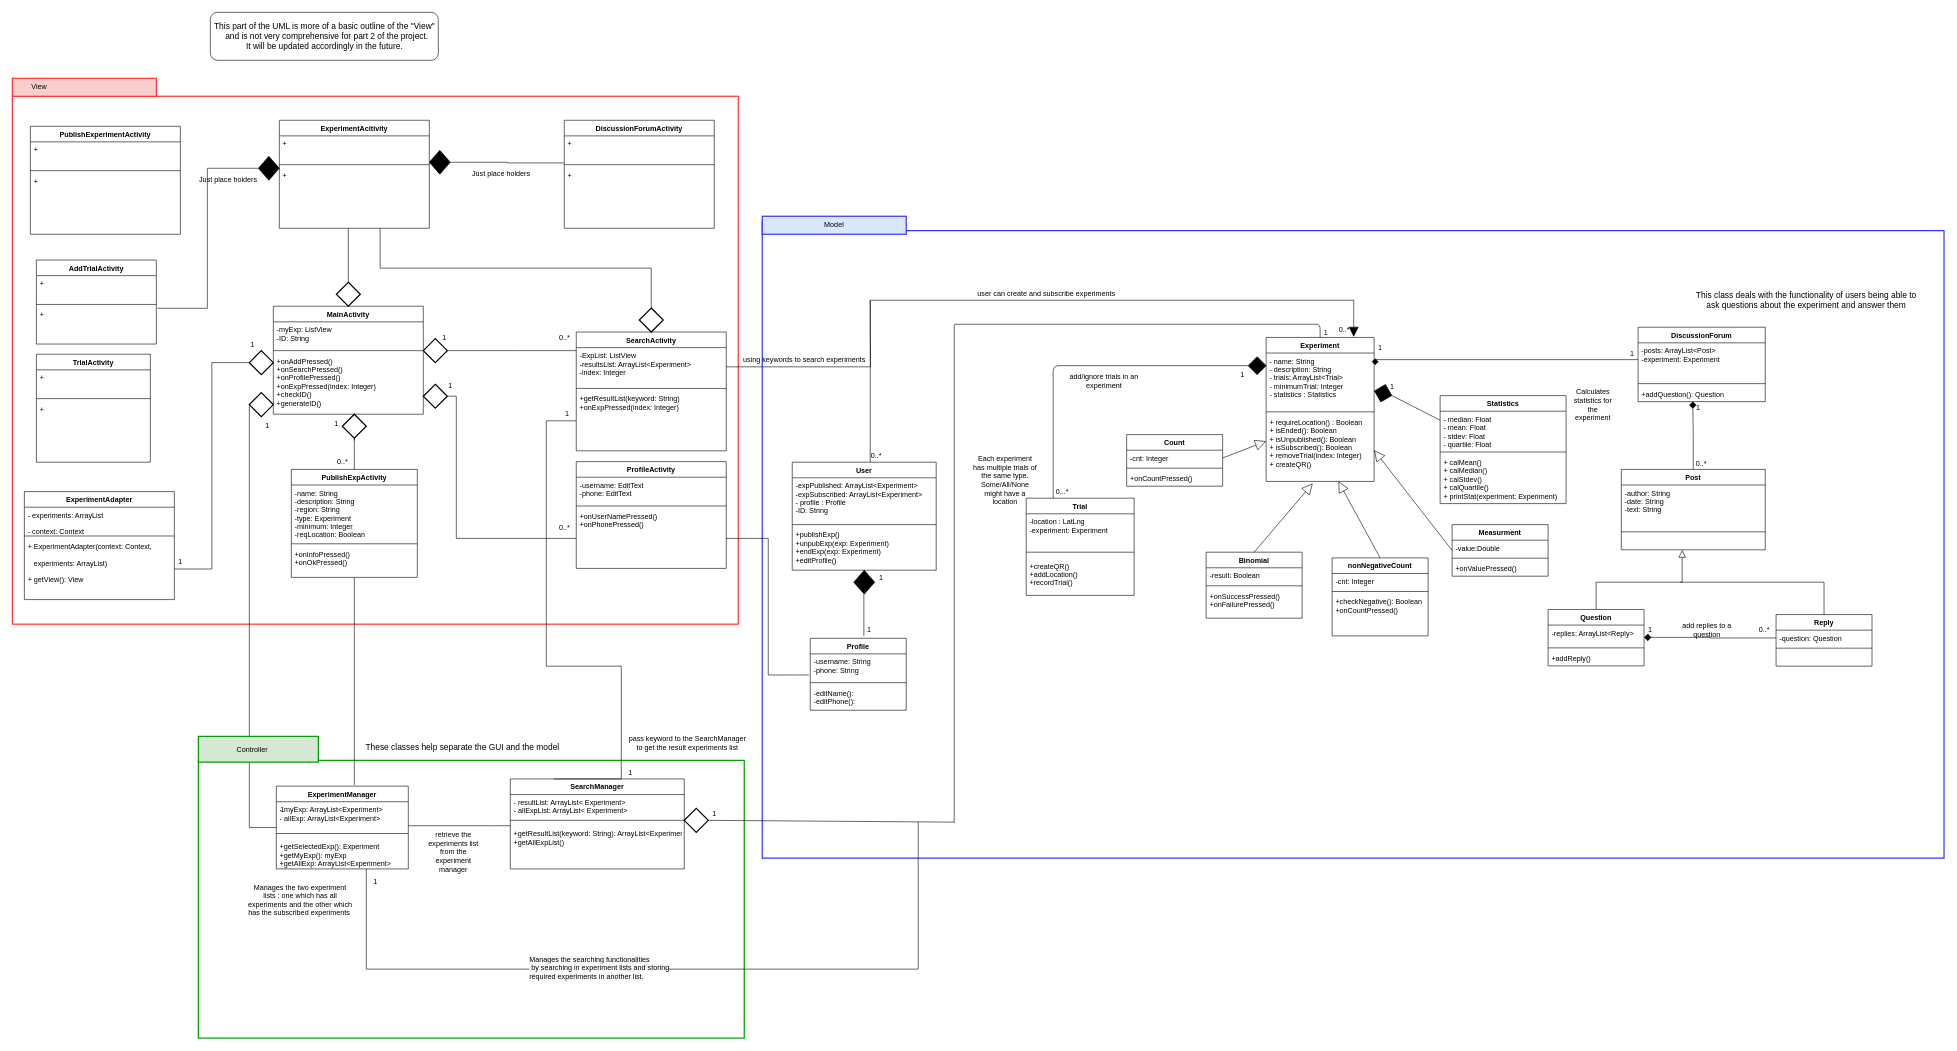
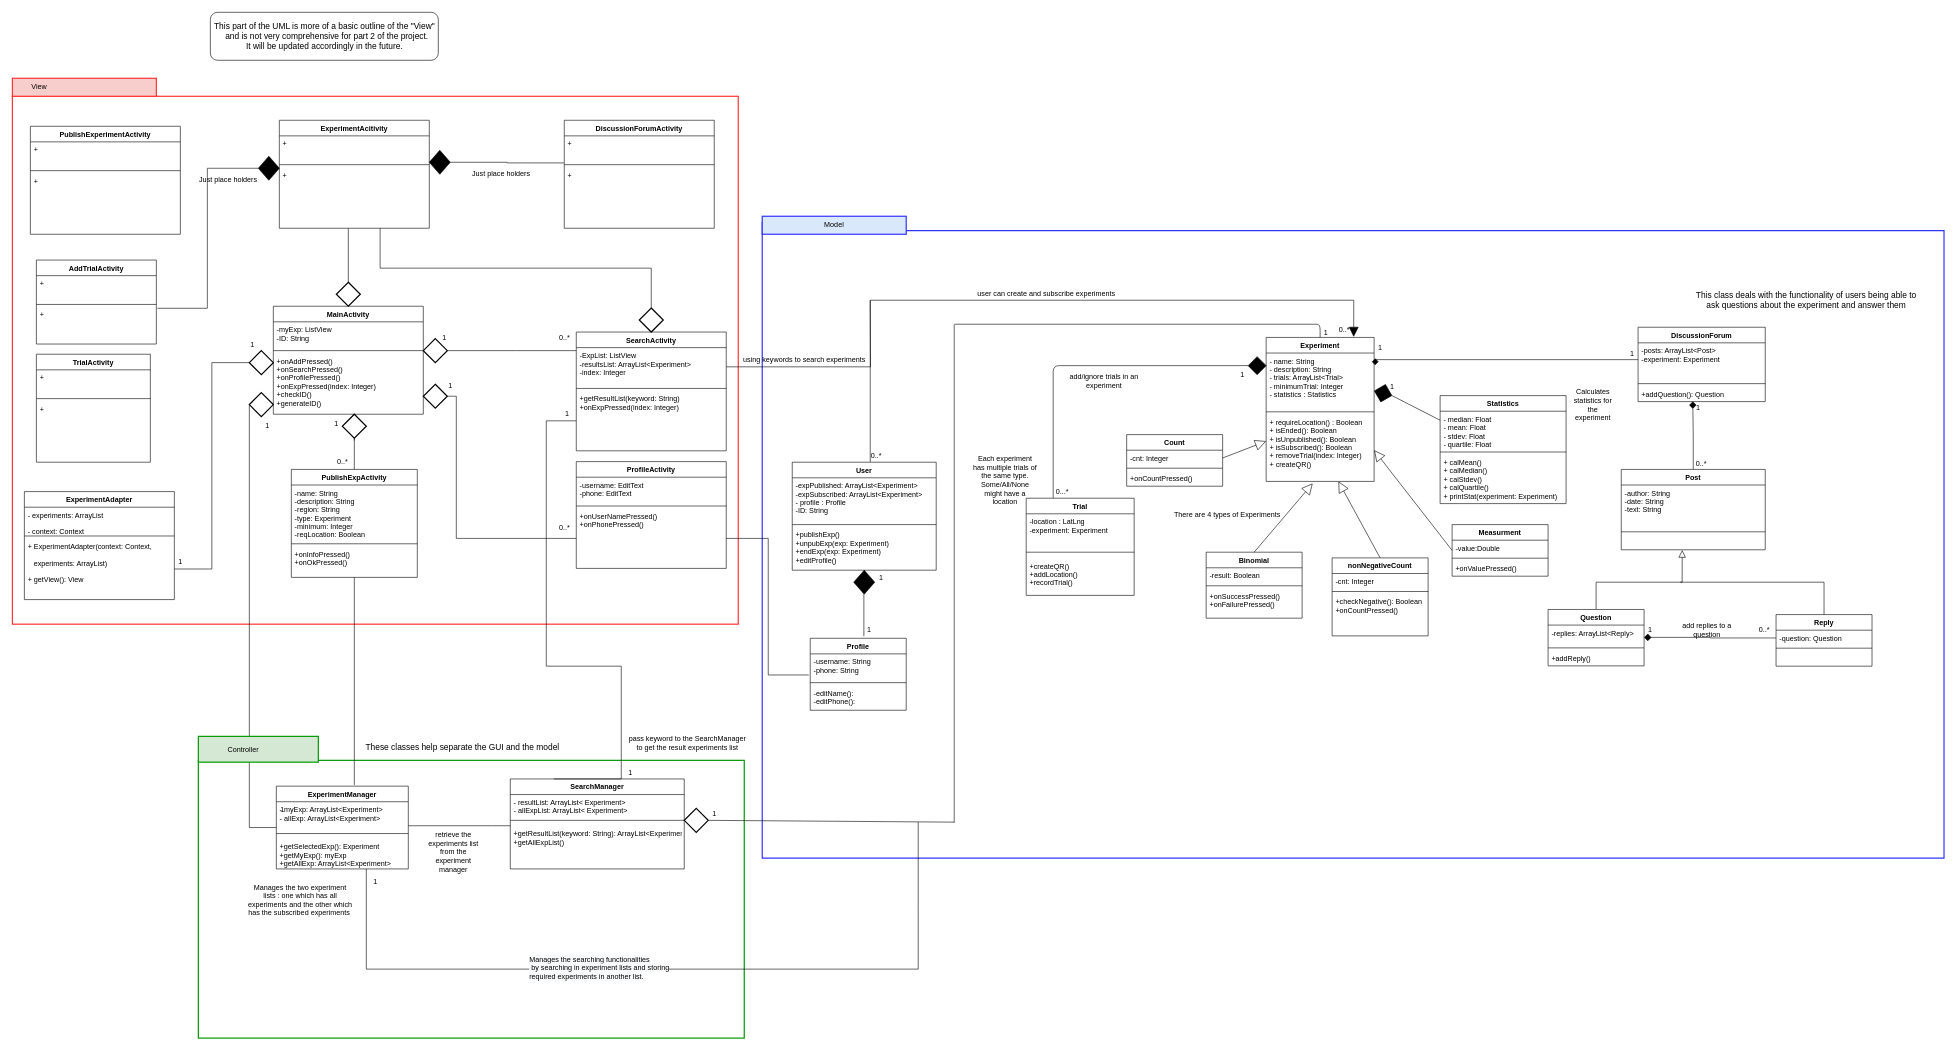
none -> (1227, 515)
(252, 749) -> (243, 749)
